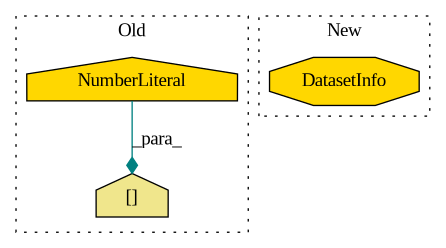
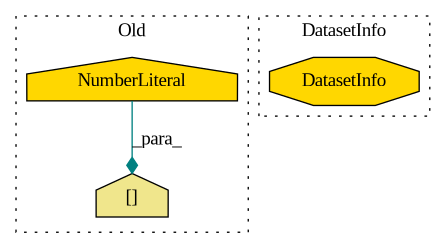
(344, 31) -> (344, 31)
